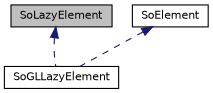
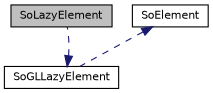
(54, 52) -> (69, 41)
